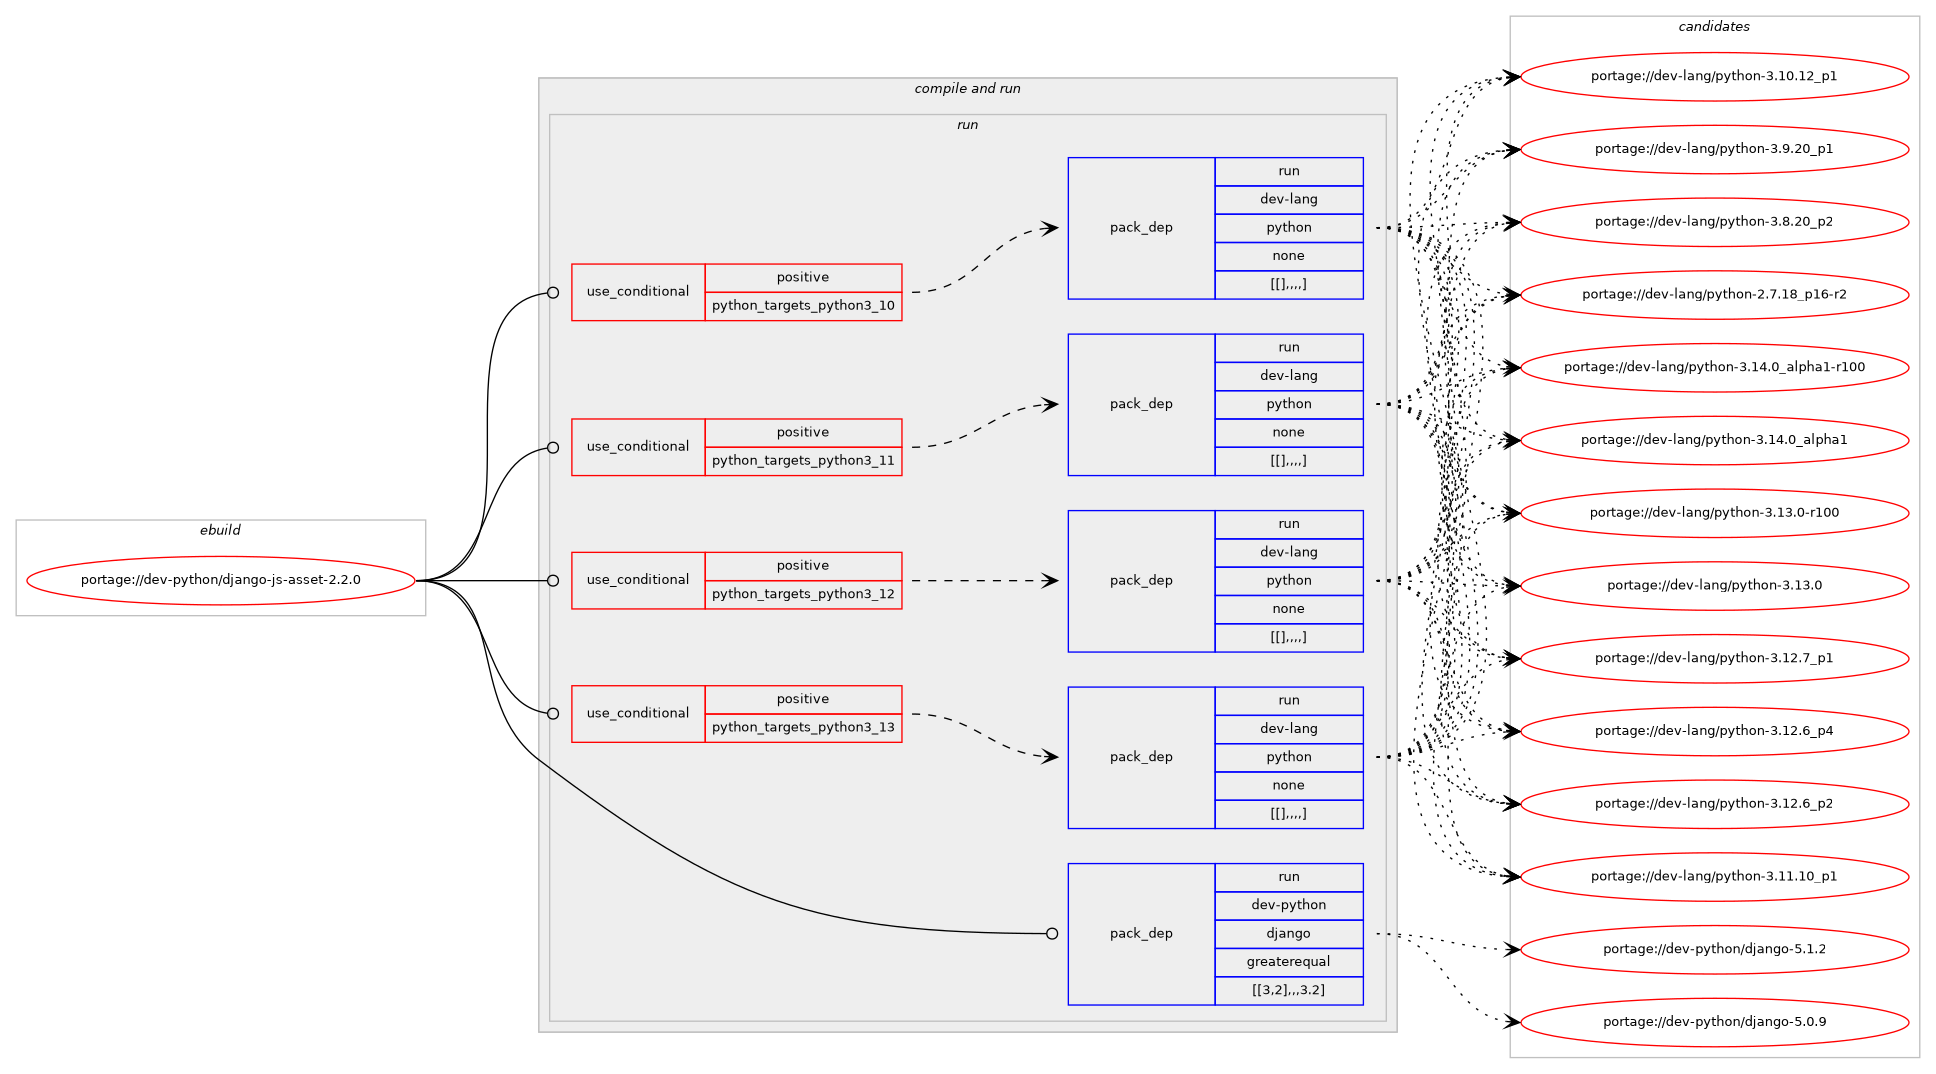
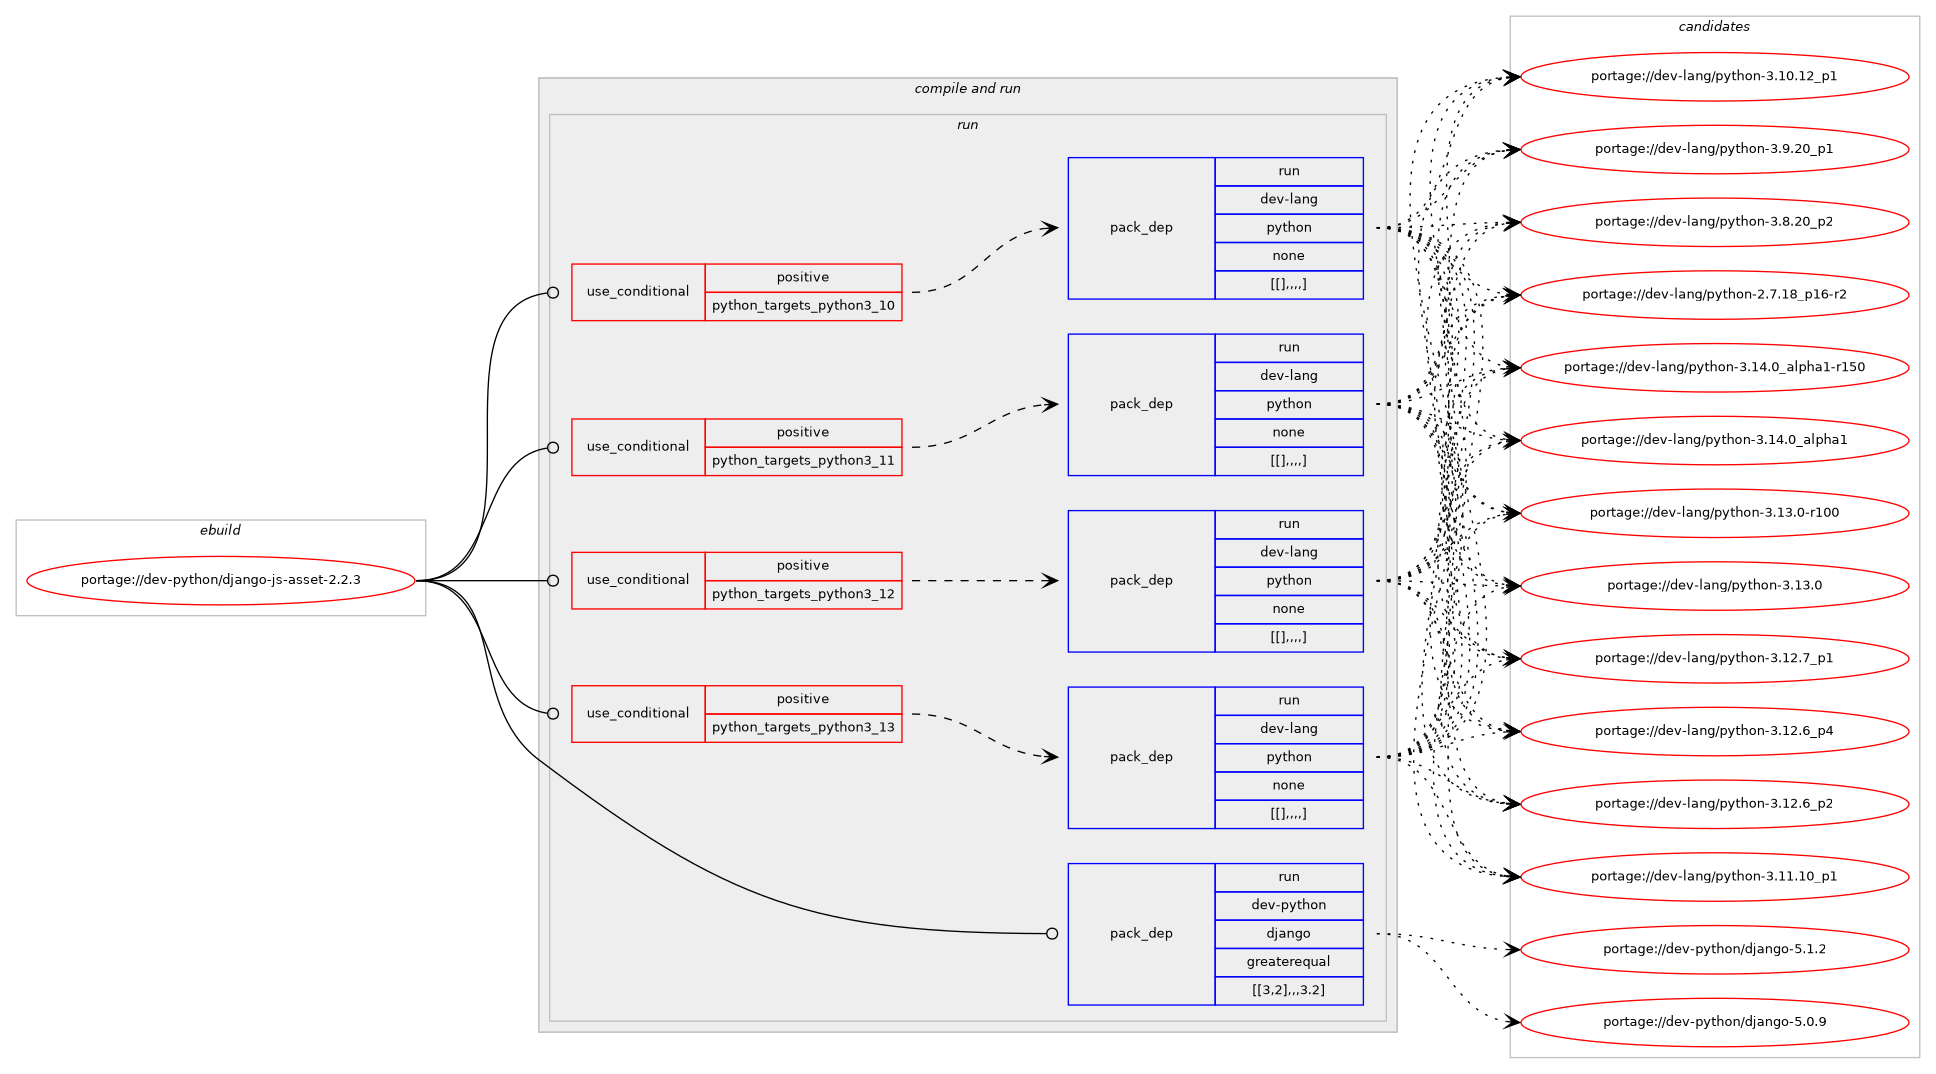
(1715, 368) -> (1715, 368)
(221, 581) -> (221, 581)
